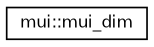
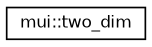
(77, 23) -> (76, 23)
